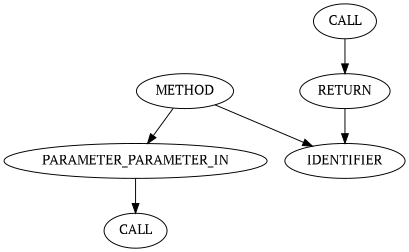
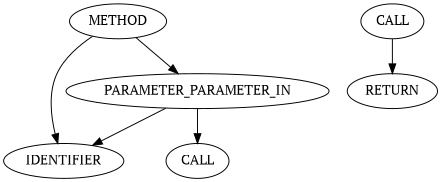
(345, 121) -> (133, 125)
